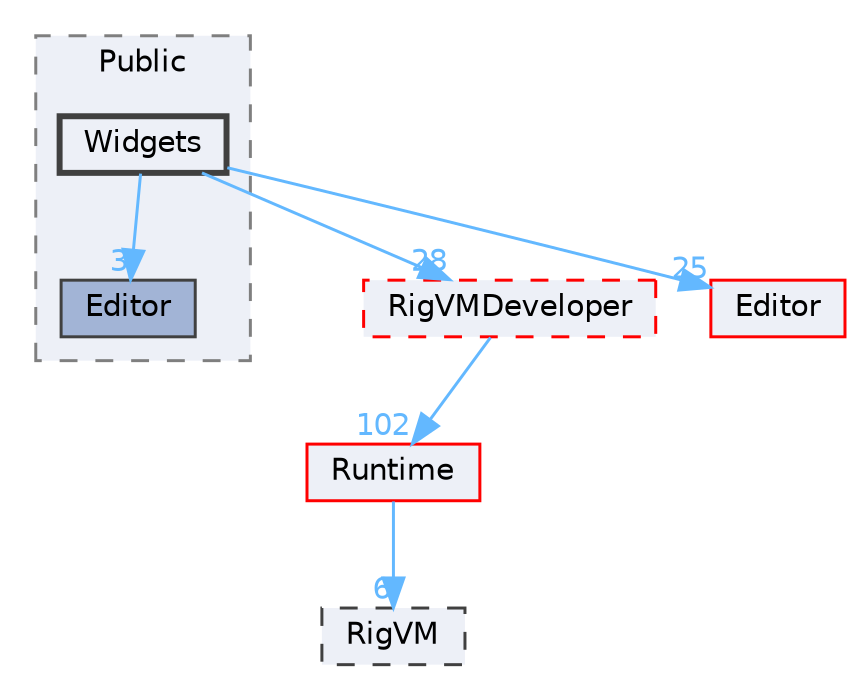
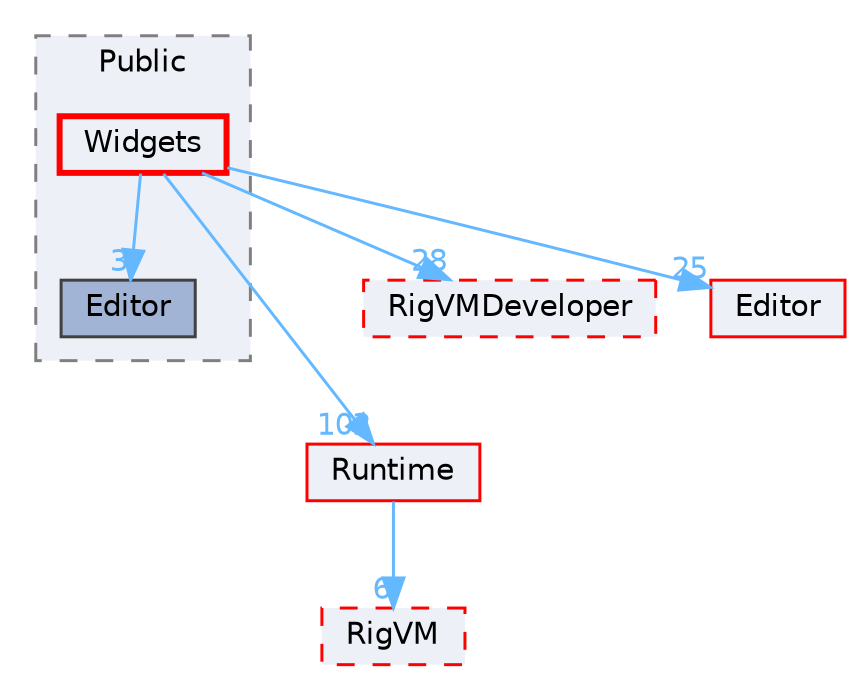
(143, 145) -> (143, 145)
(461, 378) -> (269, 309)
(393, 636) -> (393, 636)
